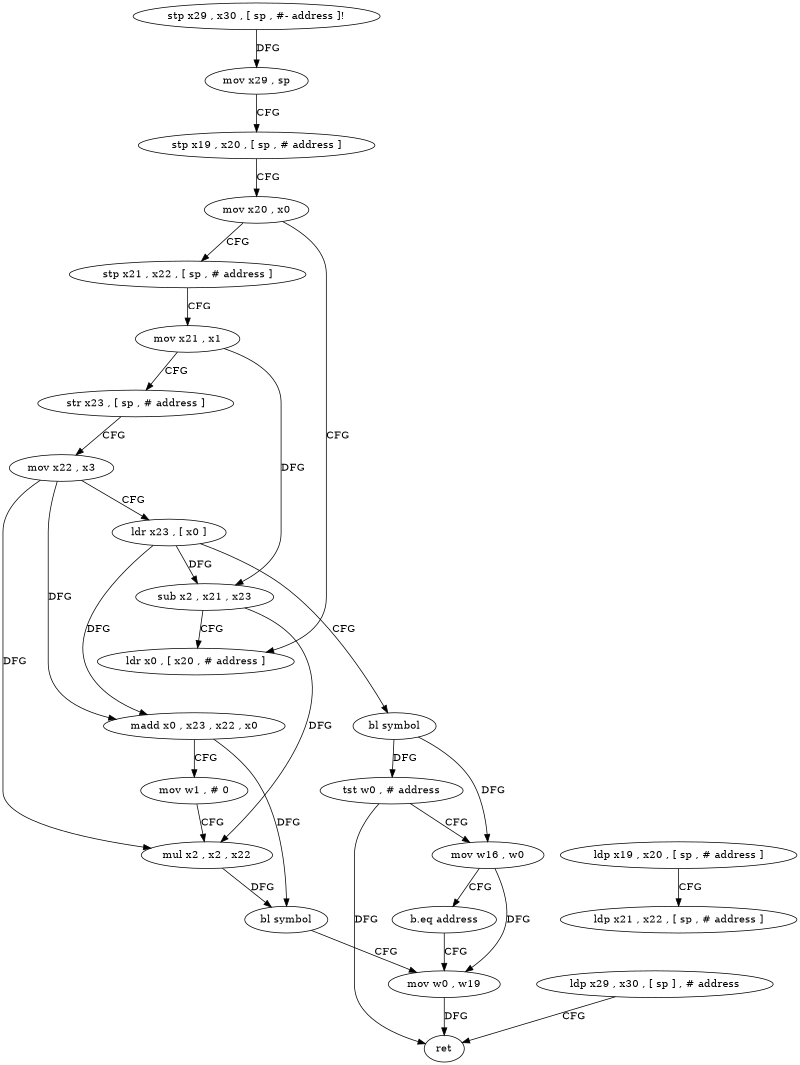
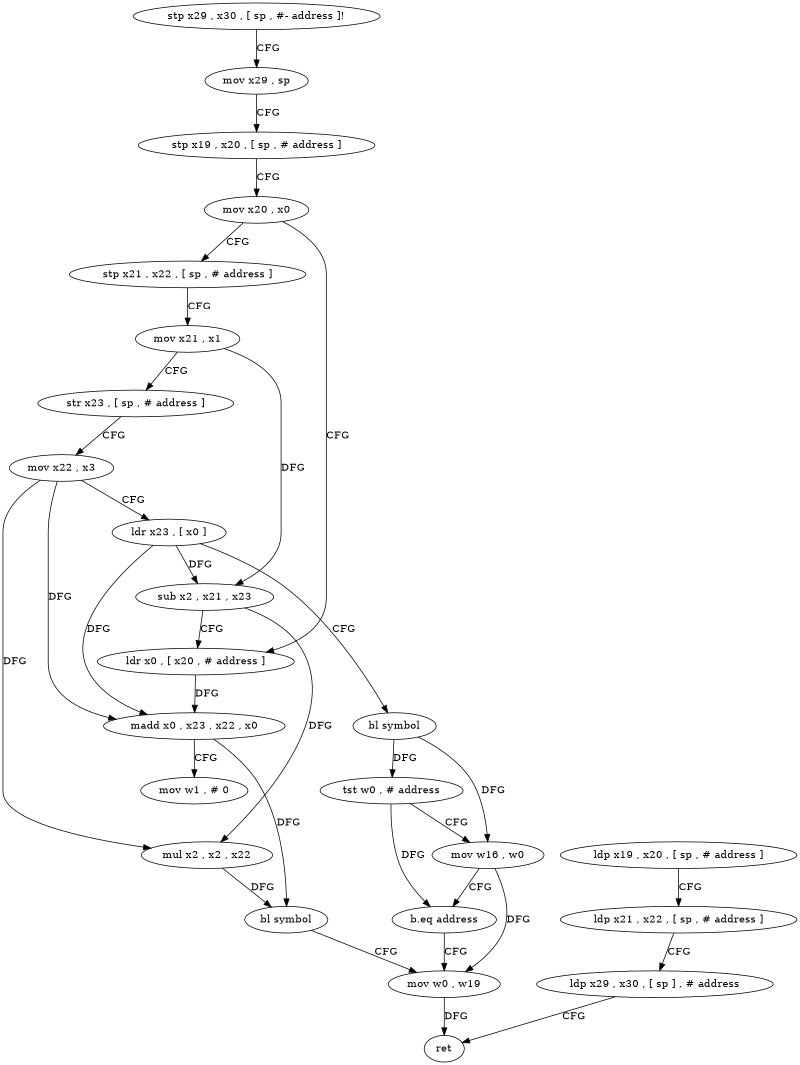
(268, 49) -> (268, 49)
none -> (195, 690)
(200, 819) -> none
(355, 937) -> (397, 857)
none -> (668, 948)
